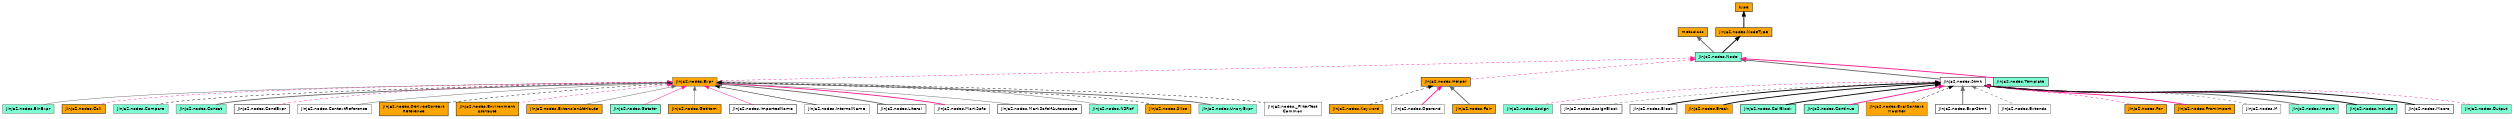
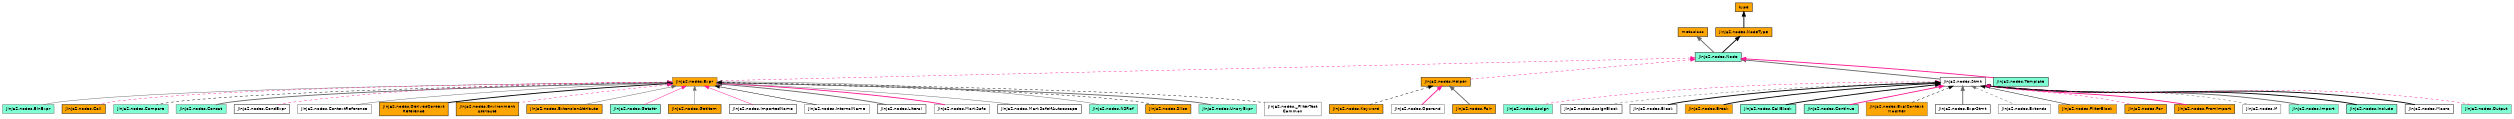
(558, 91) -> (558, 91)
none -> (2088, 109)
